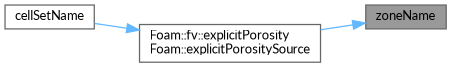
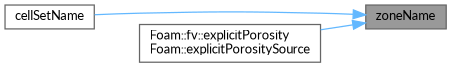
(111, 26) -> (224, 12)
